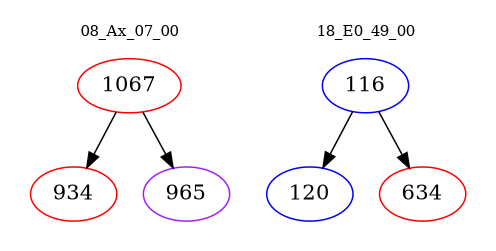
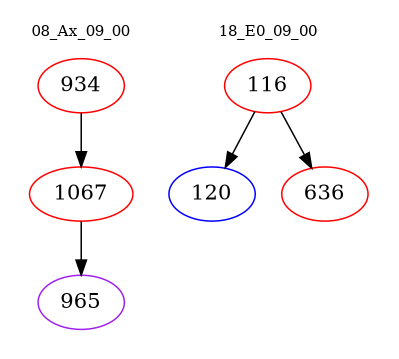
(130, 32) -> (81, 32)
(366, 32) -> (268, 32)
(366, 86) -> (268, 86)
(105, 133) -> (81, 133)
(423, 194) -> (325, 194)
